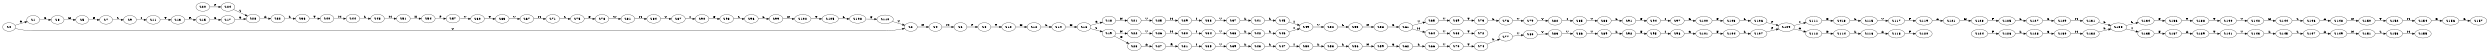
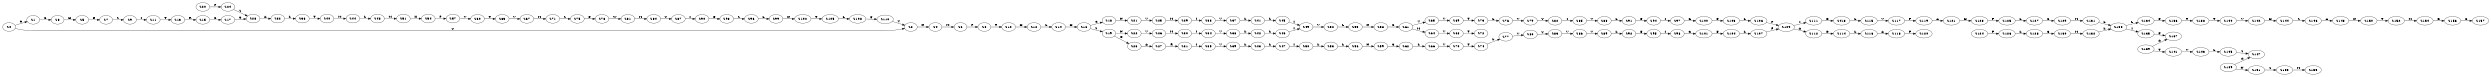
(2186, 34) -> (2159, 43)
(2324, 34) -> (2241, 61)
